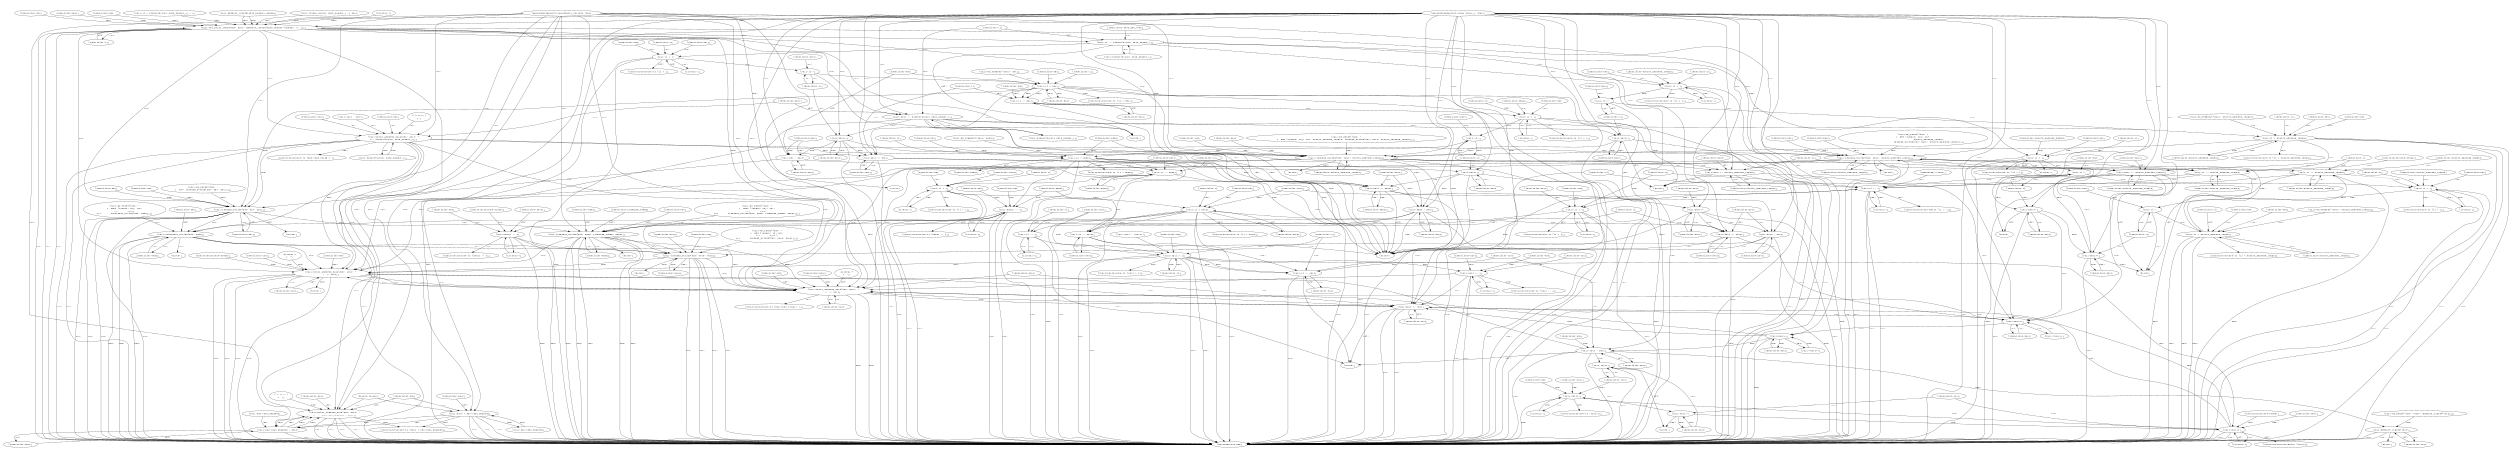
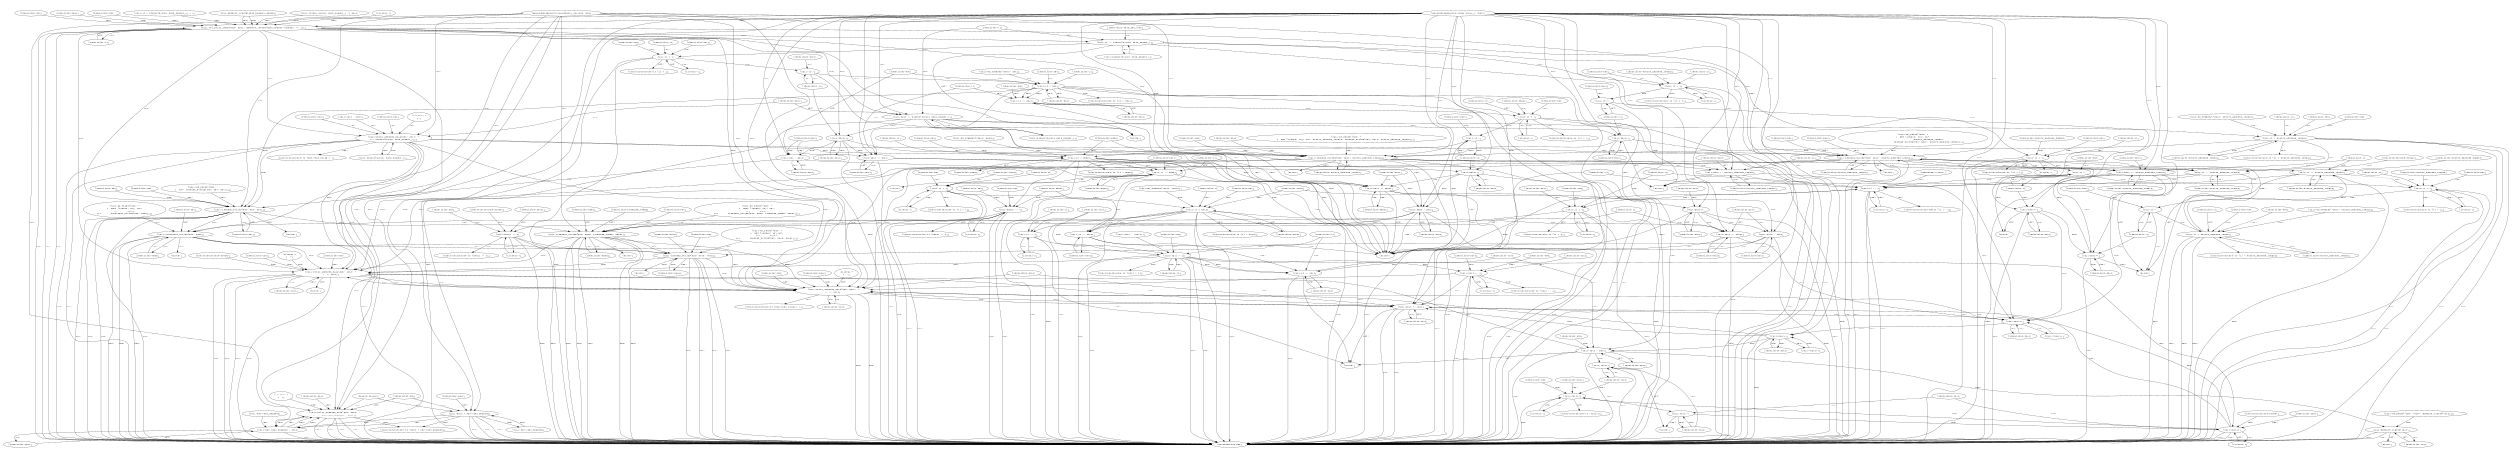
(751, 85) -> (1059, 181)
none -> (1160, 188)
(768, 197) -> none
(1463, 233) -> (1435, 325)
(2286, 444) -> none
